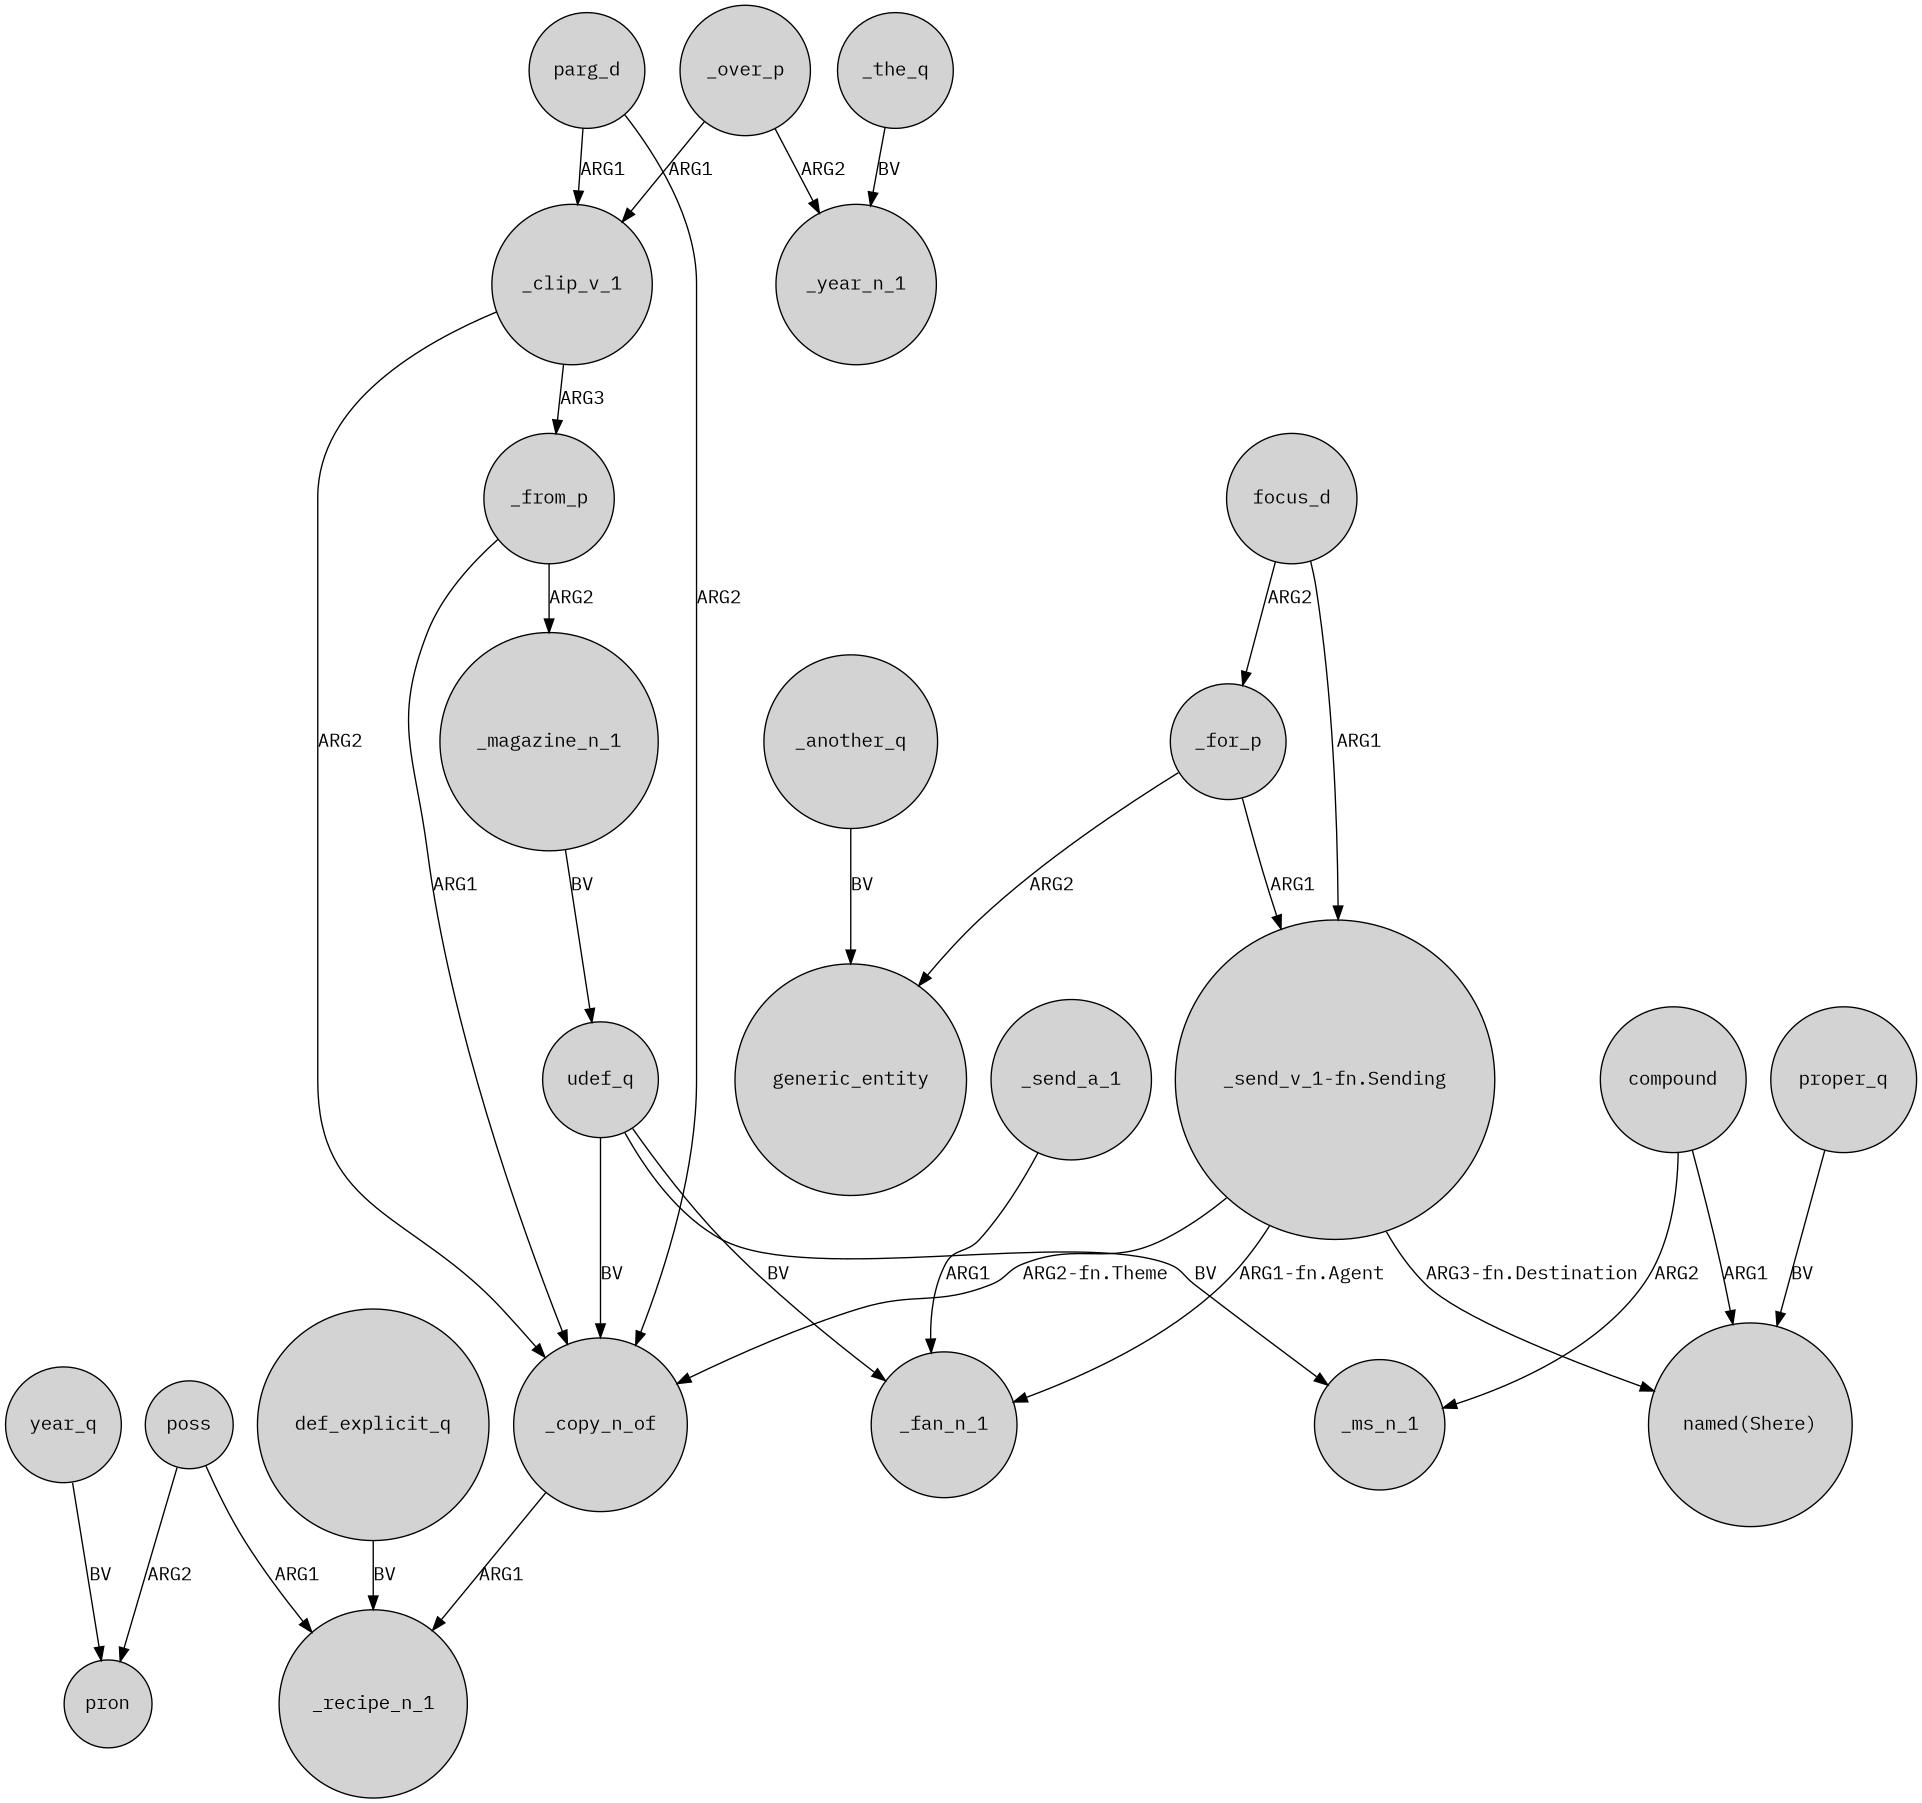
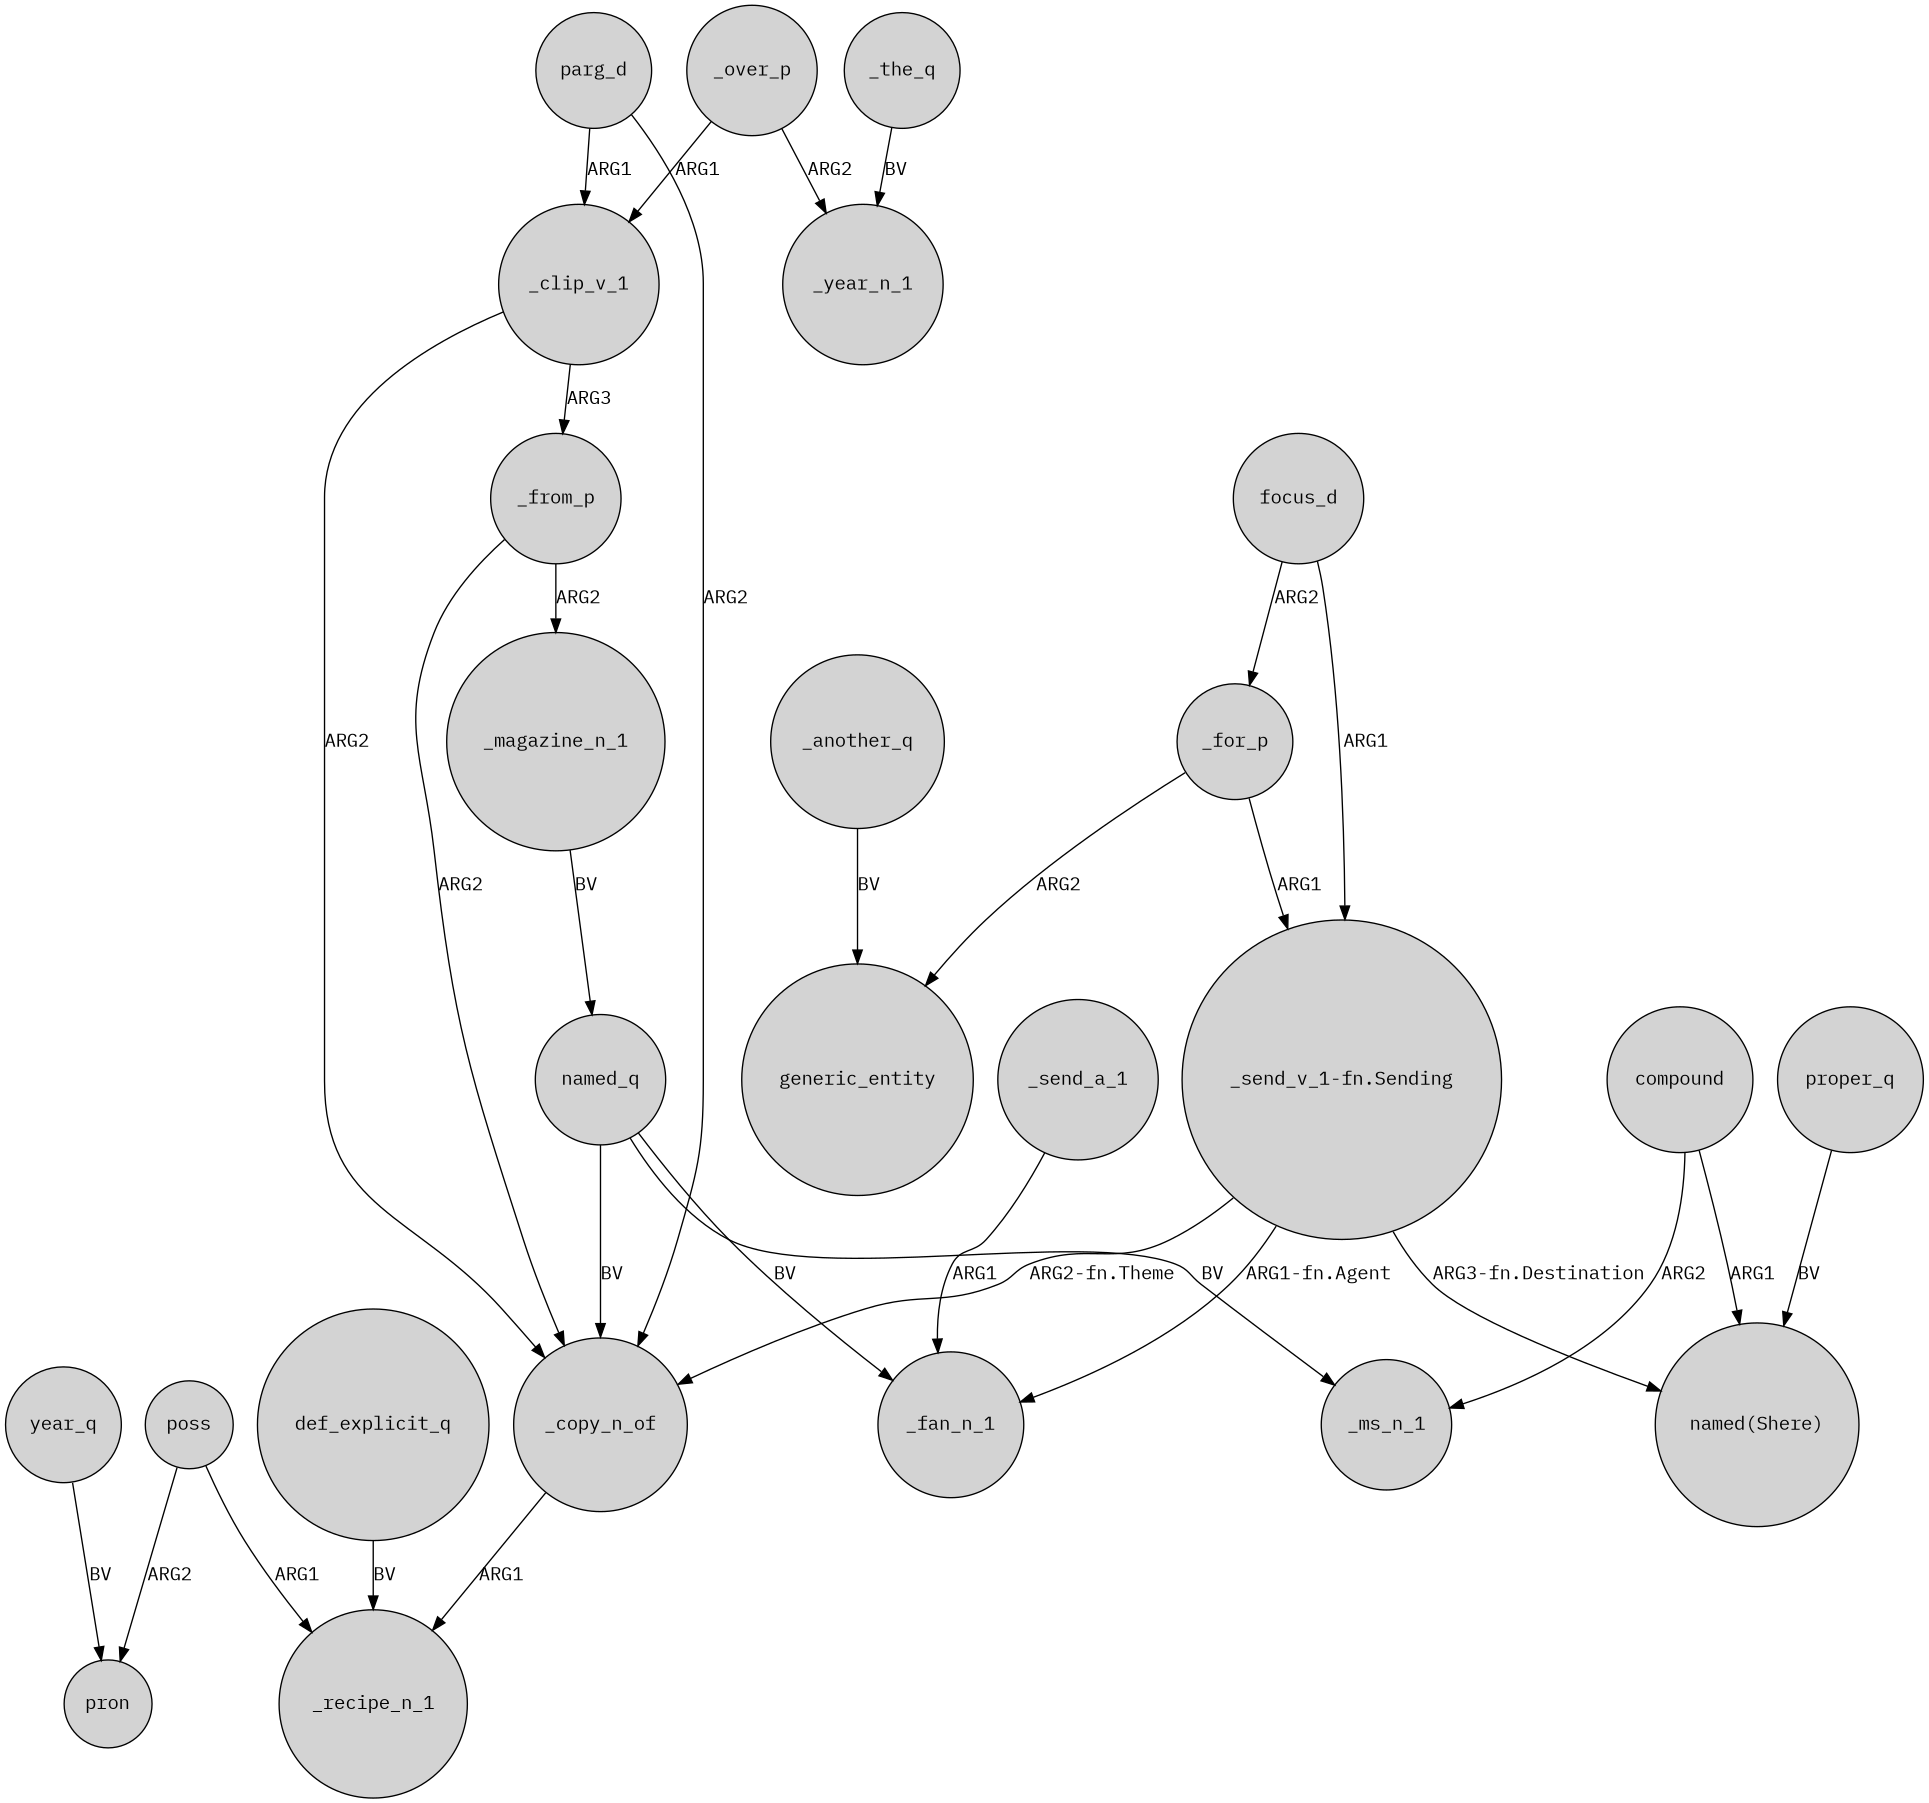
(456, 885) -> (461, 885)
(600, 1080) -> (600, 1080)
